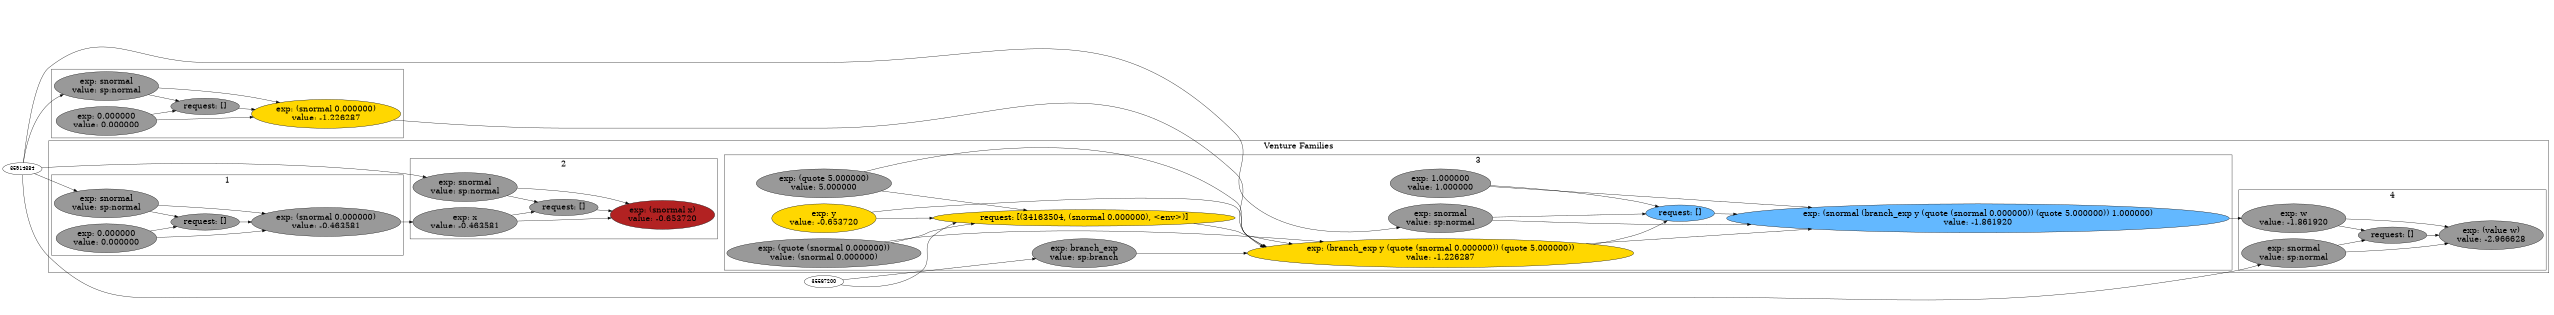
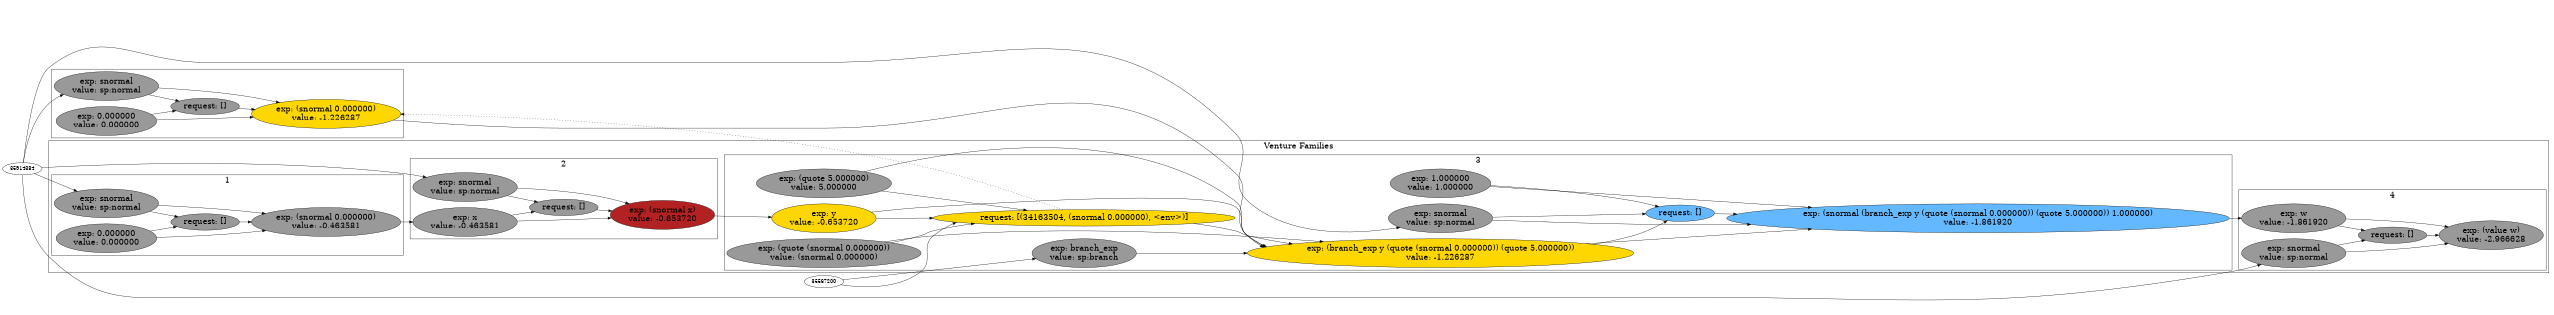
none -> (738, 136)
none -> (742, 217)
